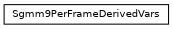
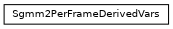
(86, 14) -> (86, 14)
